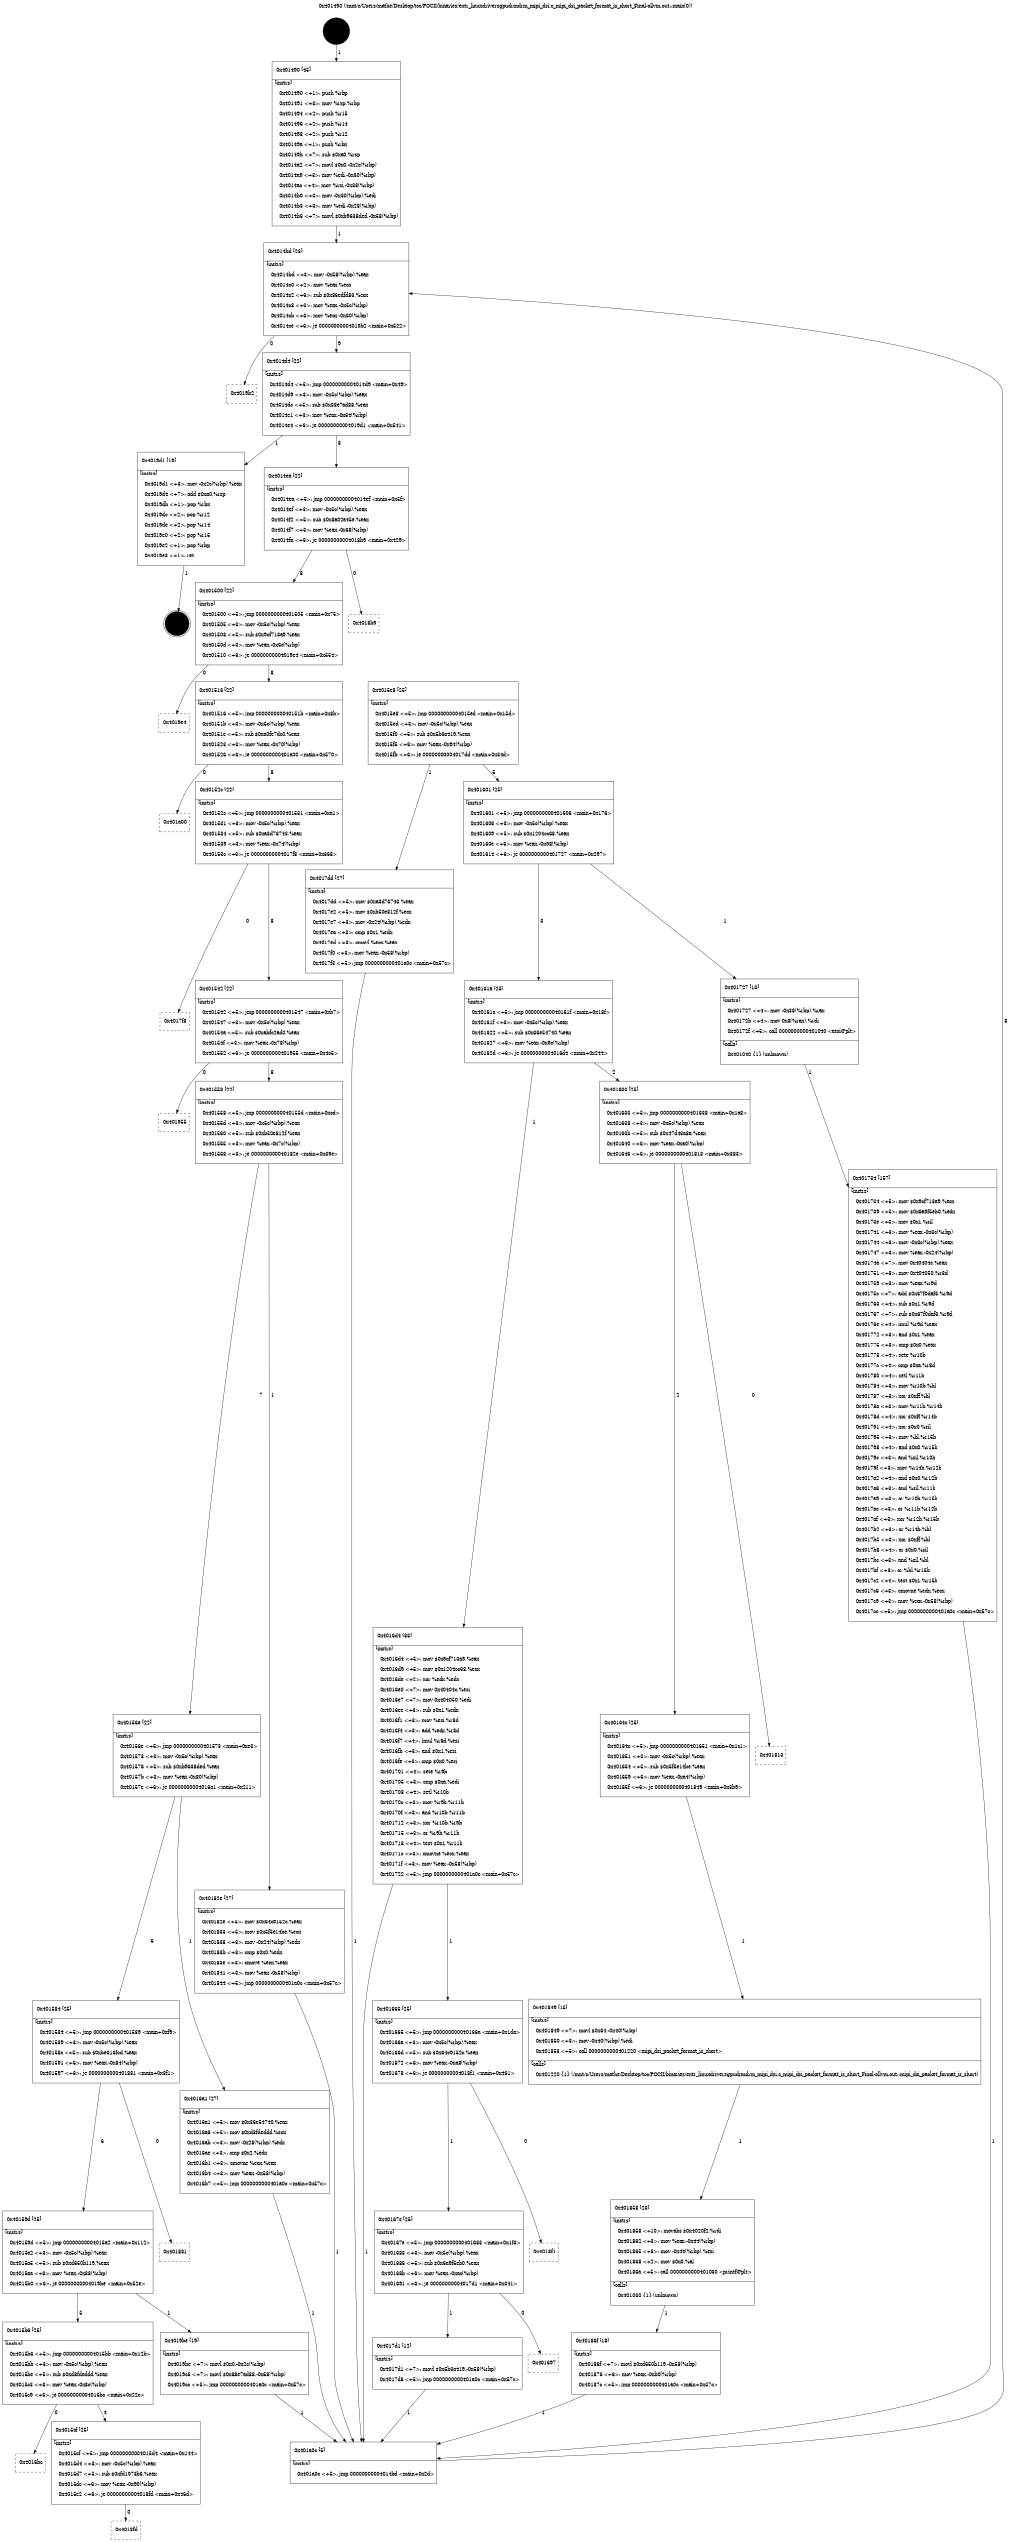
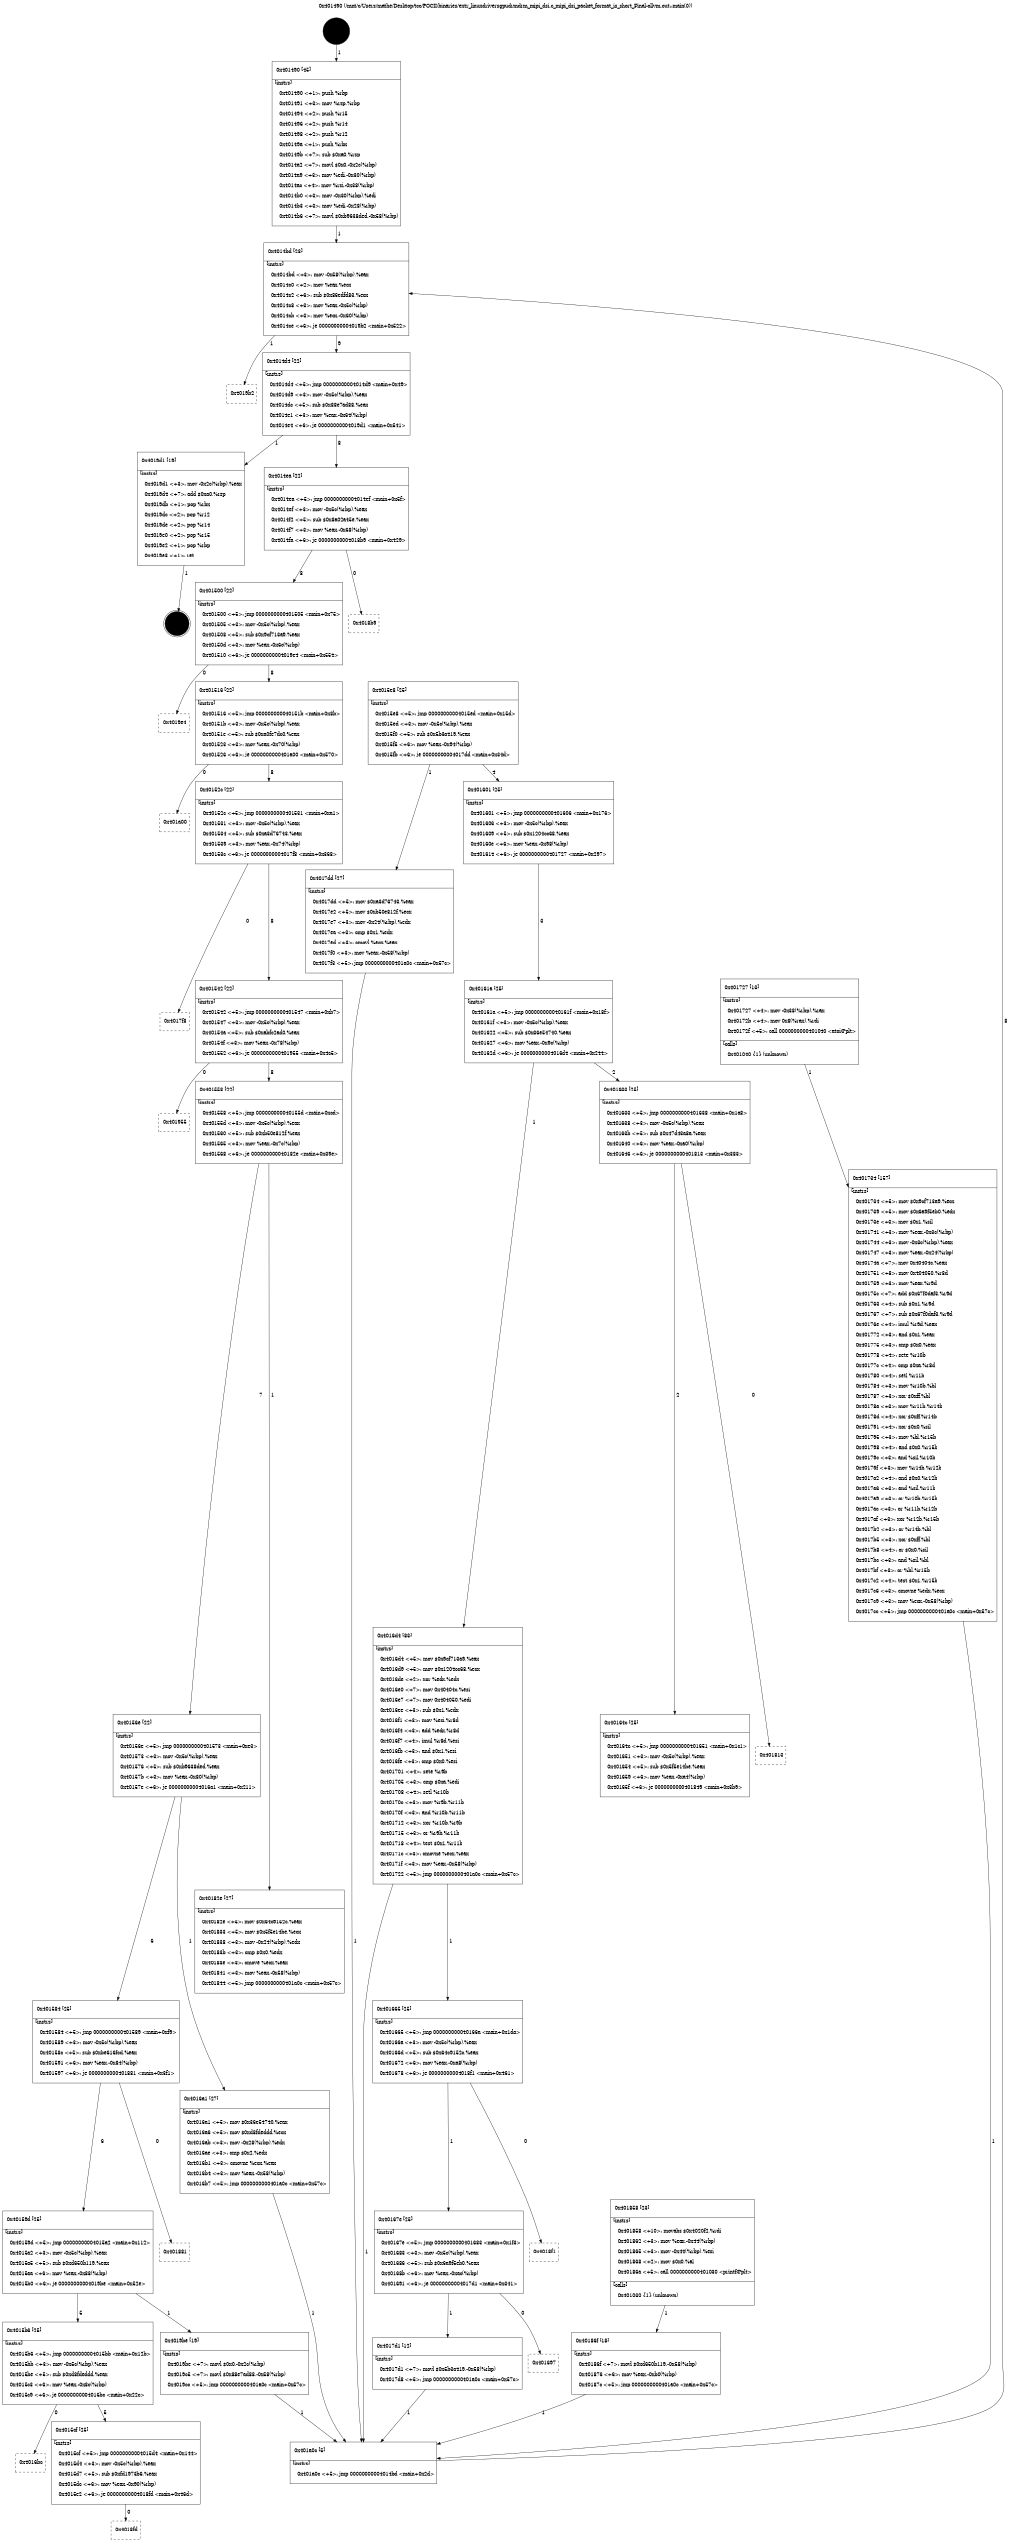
(271, 344) -> (271, 344)
(493, 773) -> (493, 773)
(662, 920) -> none
(755, 2042) -> none
(334, 2214) -> none
(104, 2413) -> (104, 2413)
